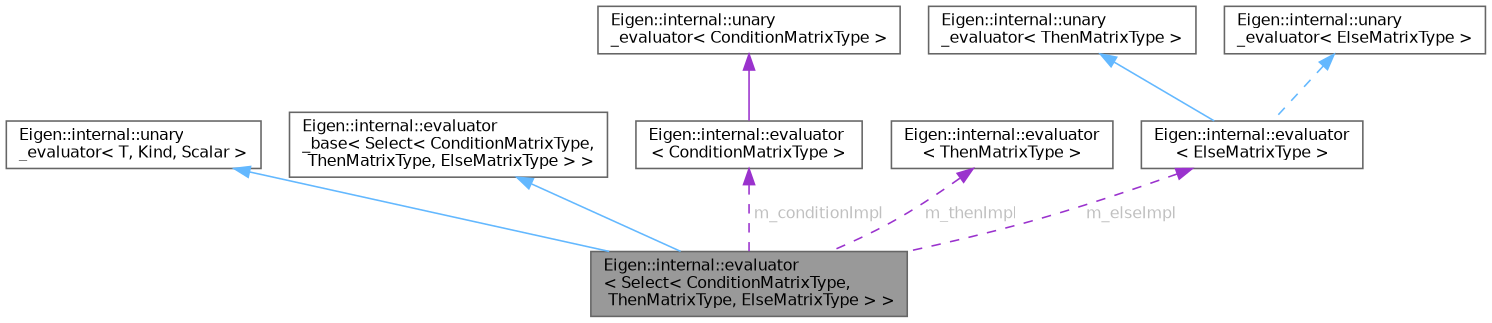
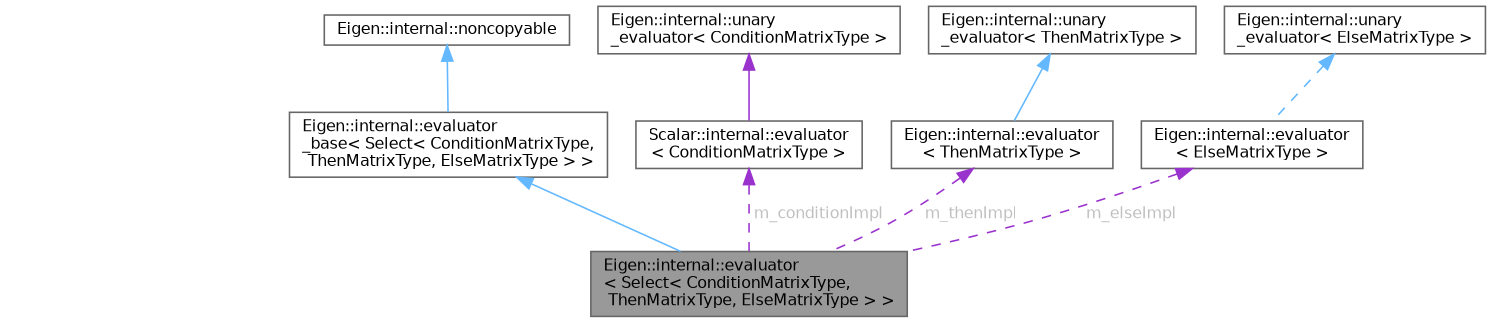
none -> (447, 30)
(1164, 92) -> (1028, 95)
(134, 145) -> none
(749, 145) -> (749, 145)
